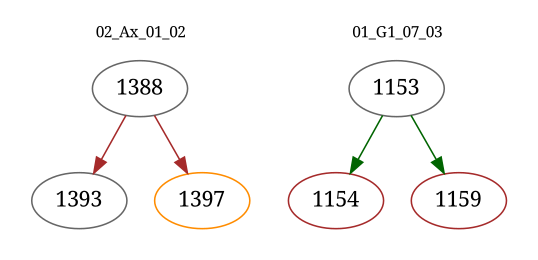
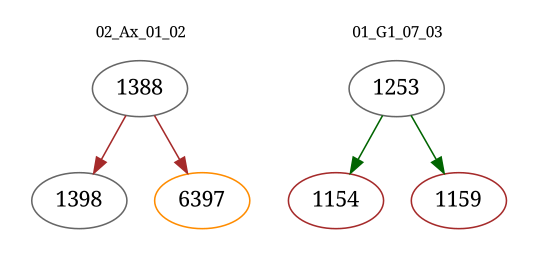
(397, 89) -> (397, 89)
(79, 201) -> (79, 201)
(202, 201) -> (202, 201)
